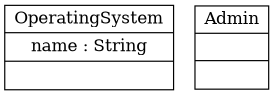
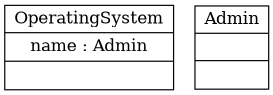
(89, 46) -> (89, 46)
